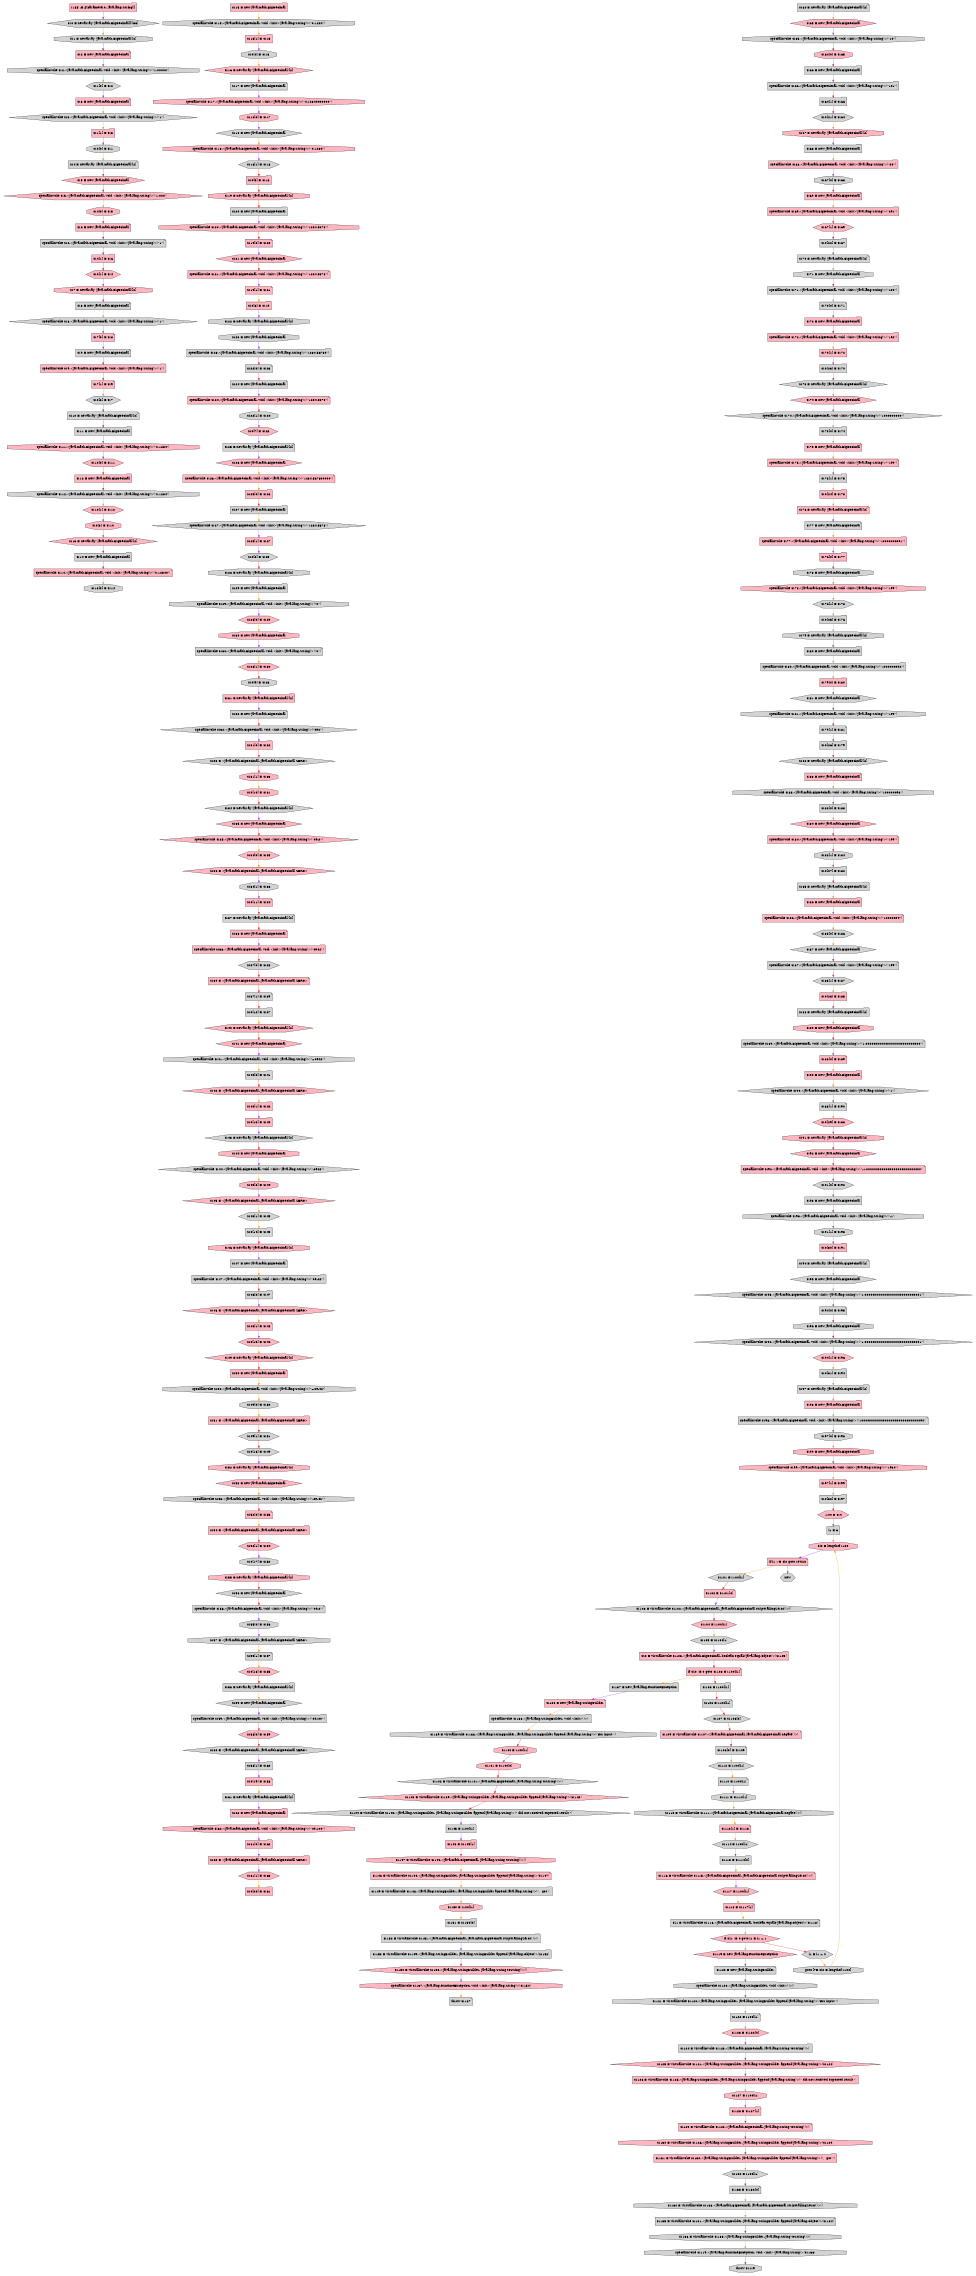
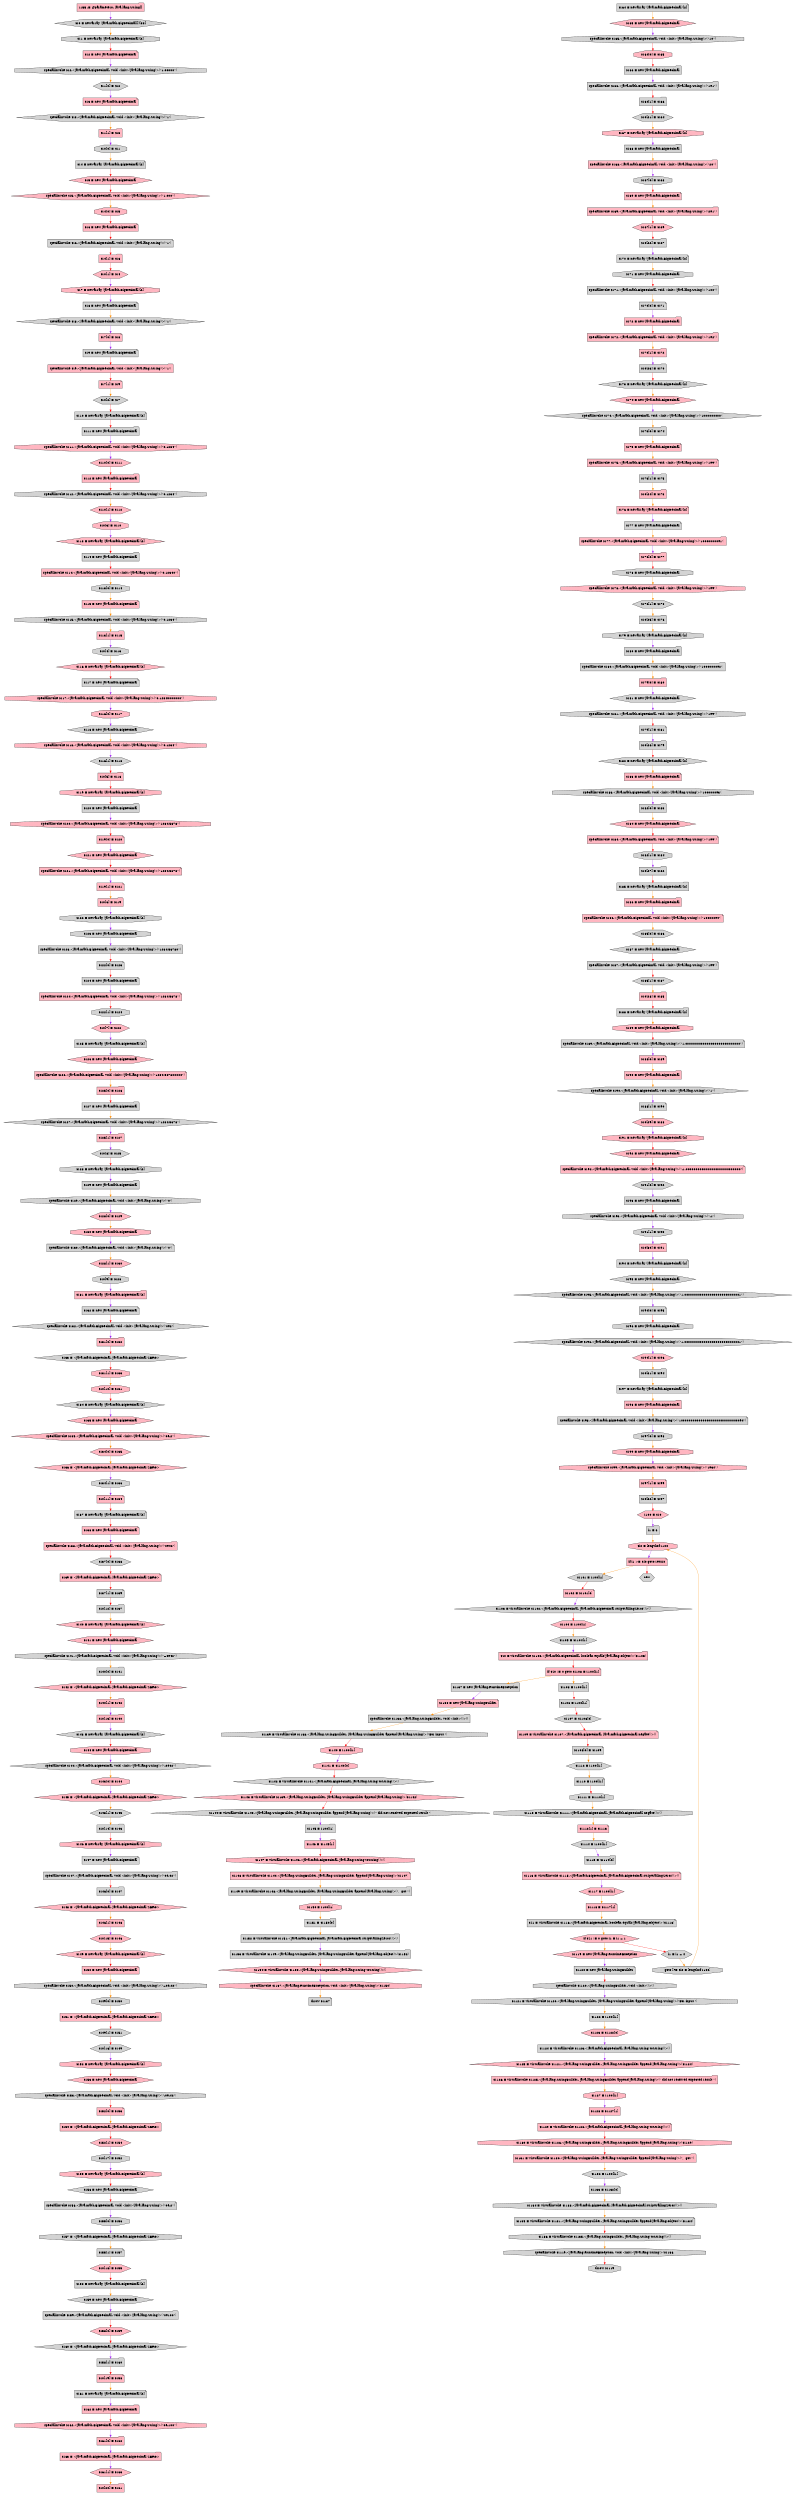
(259, 8) -> (111, 604)
none -> (111, 595)
(715, 1679) -> (573, 1679)
(259, 1773) -> (111, 2369)
